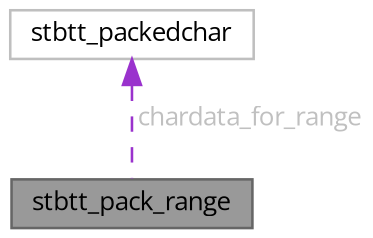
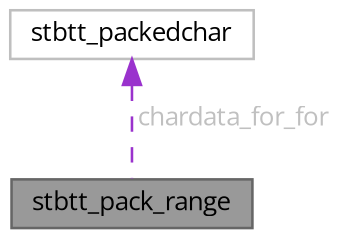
(247, 119) -> (231, 119)
